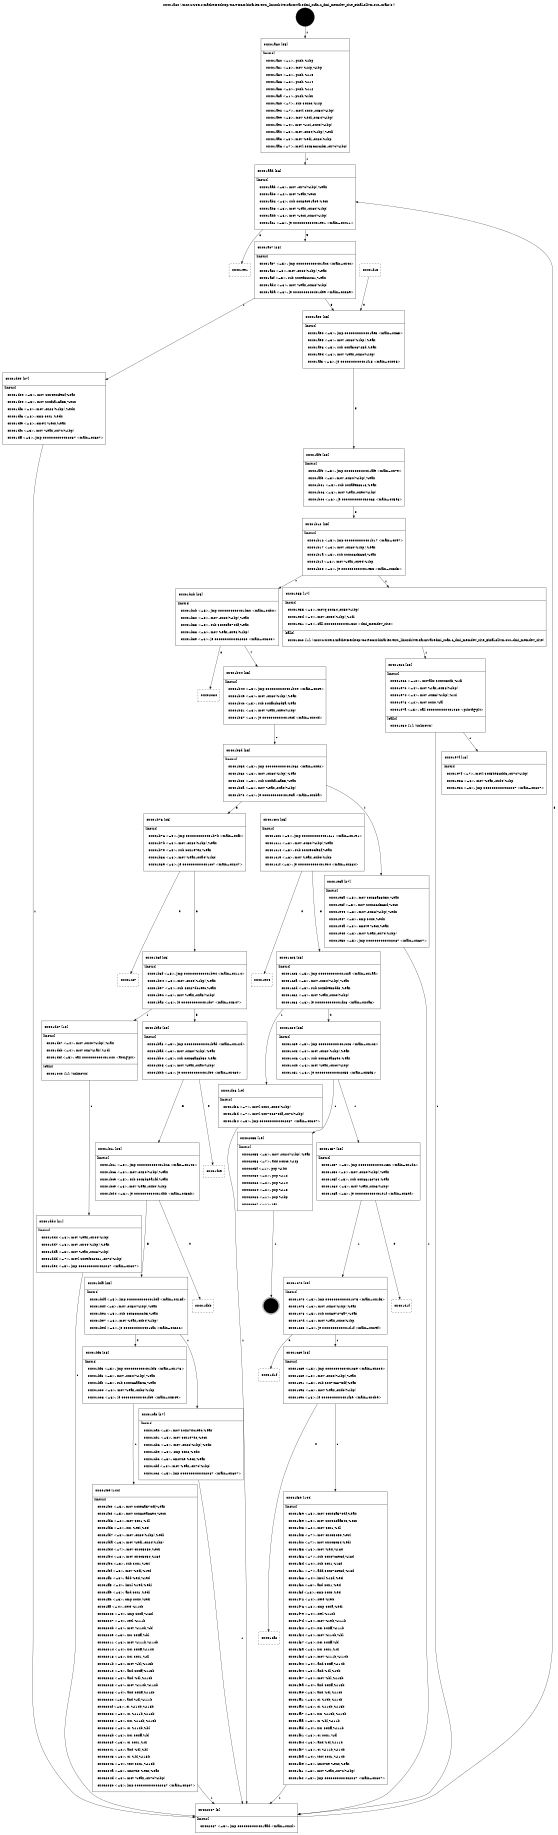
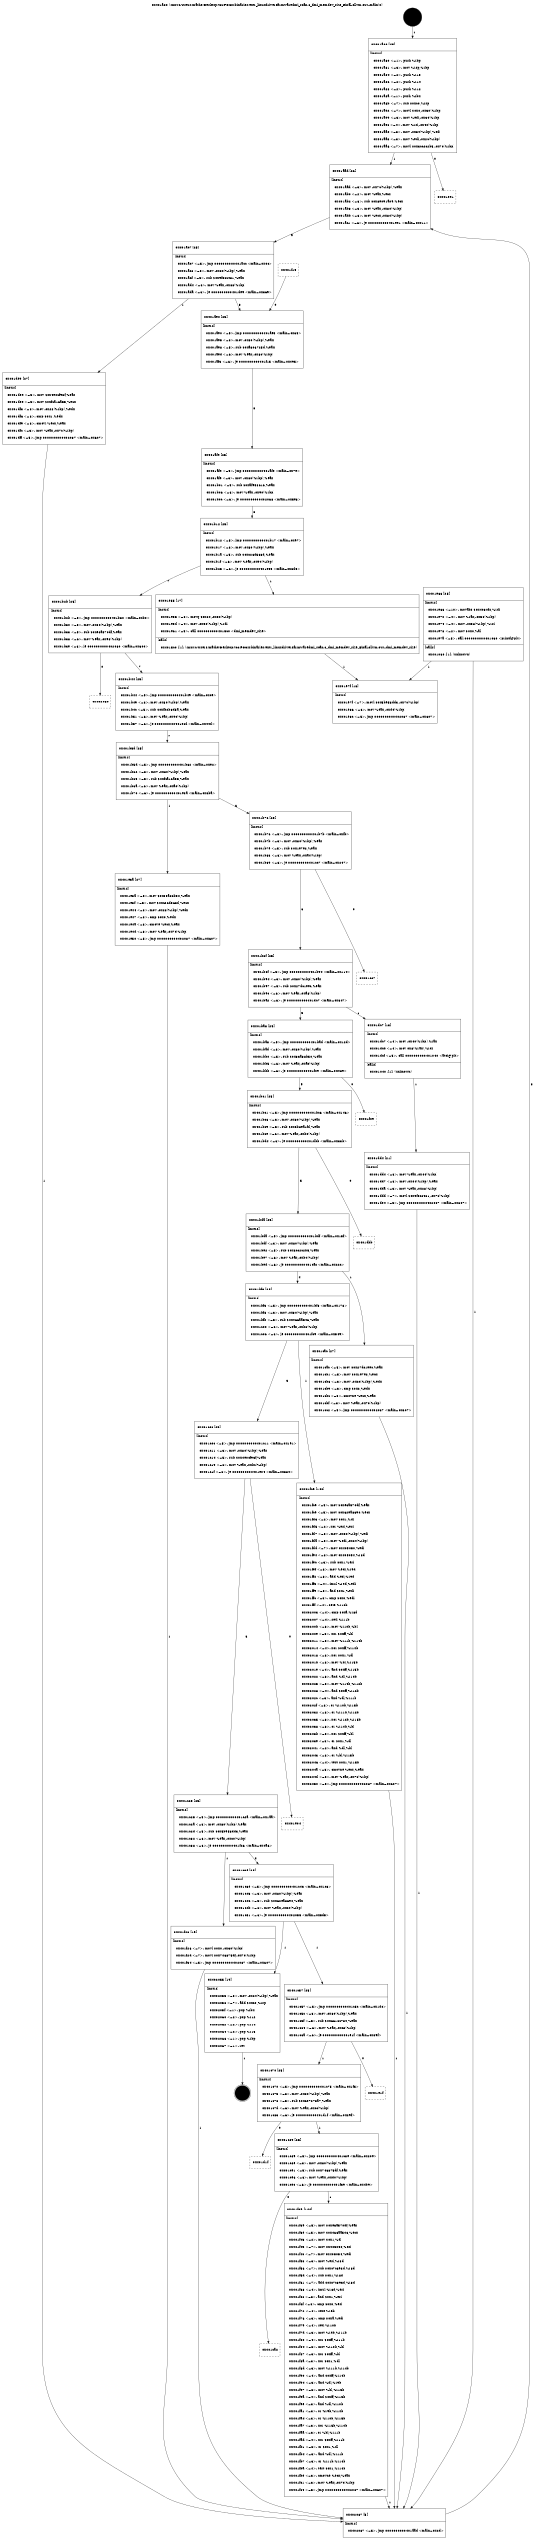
(250, 244) -> (437, 171)
(424, 652) -> (340, 666)
none -> (272, 1380)
